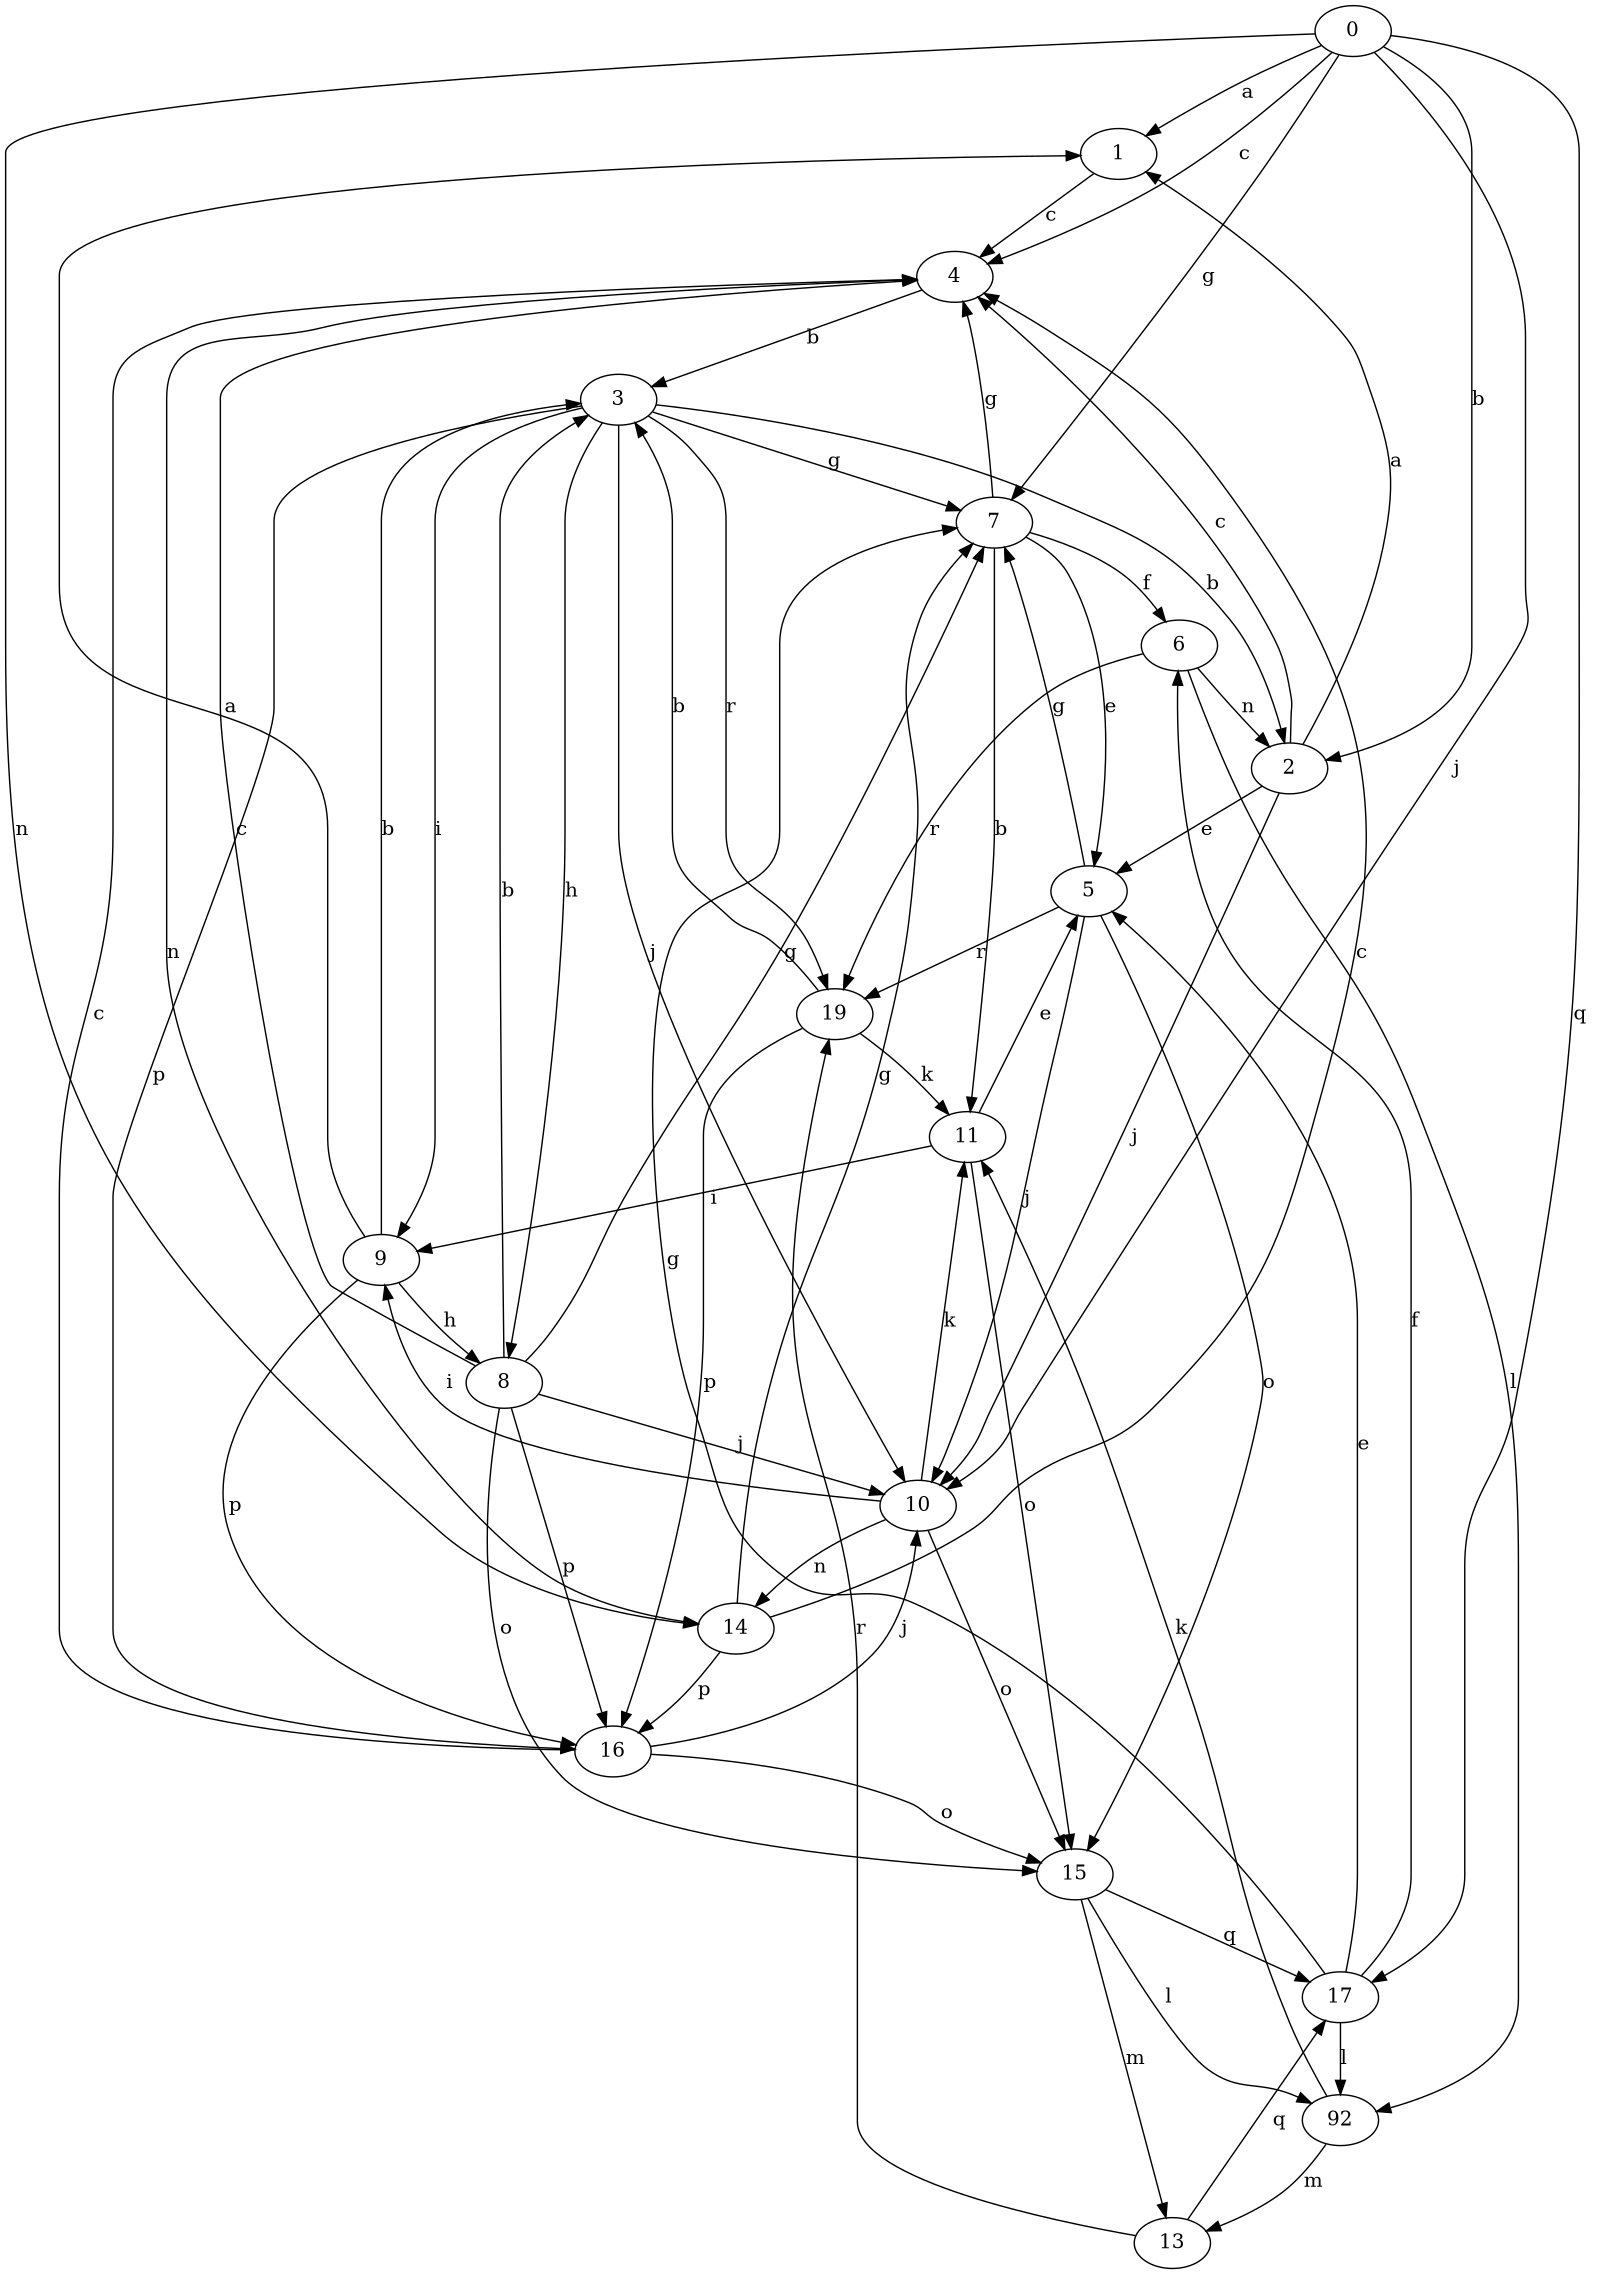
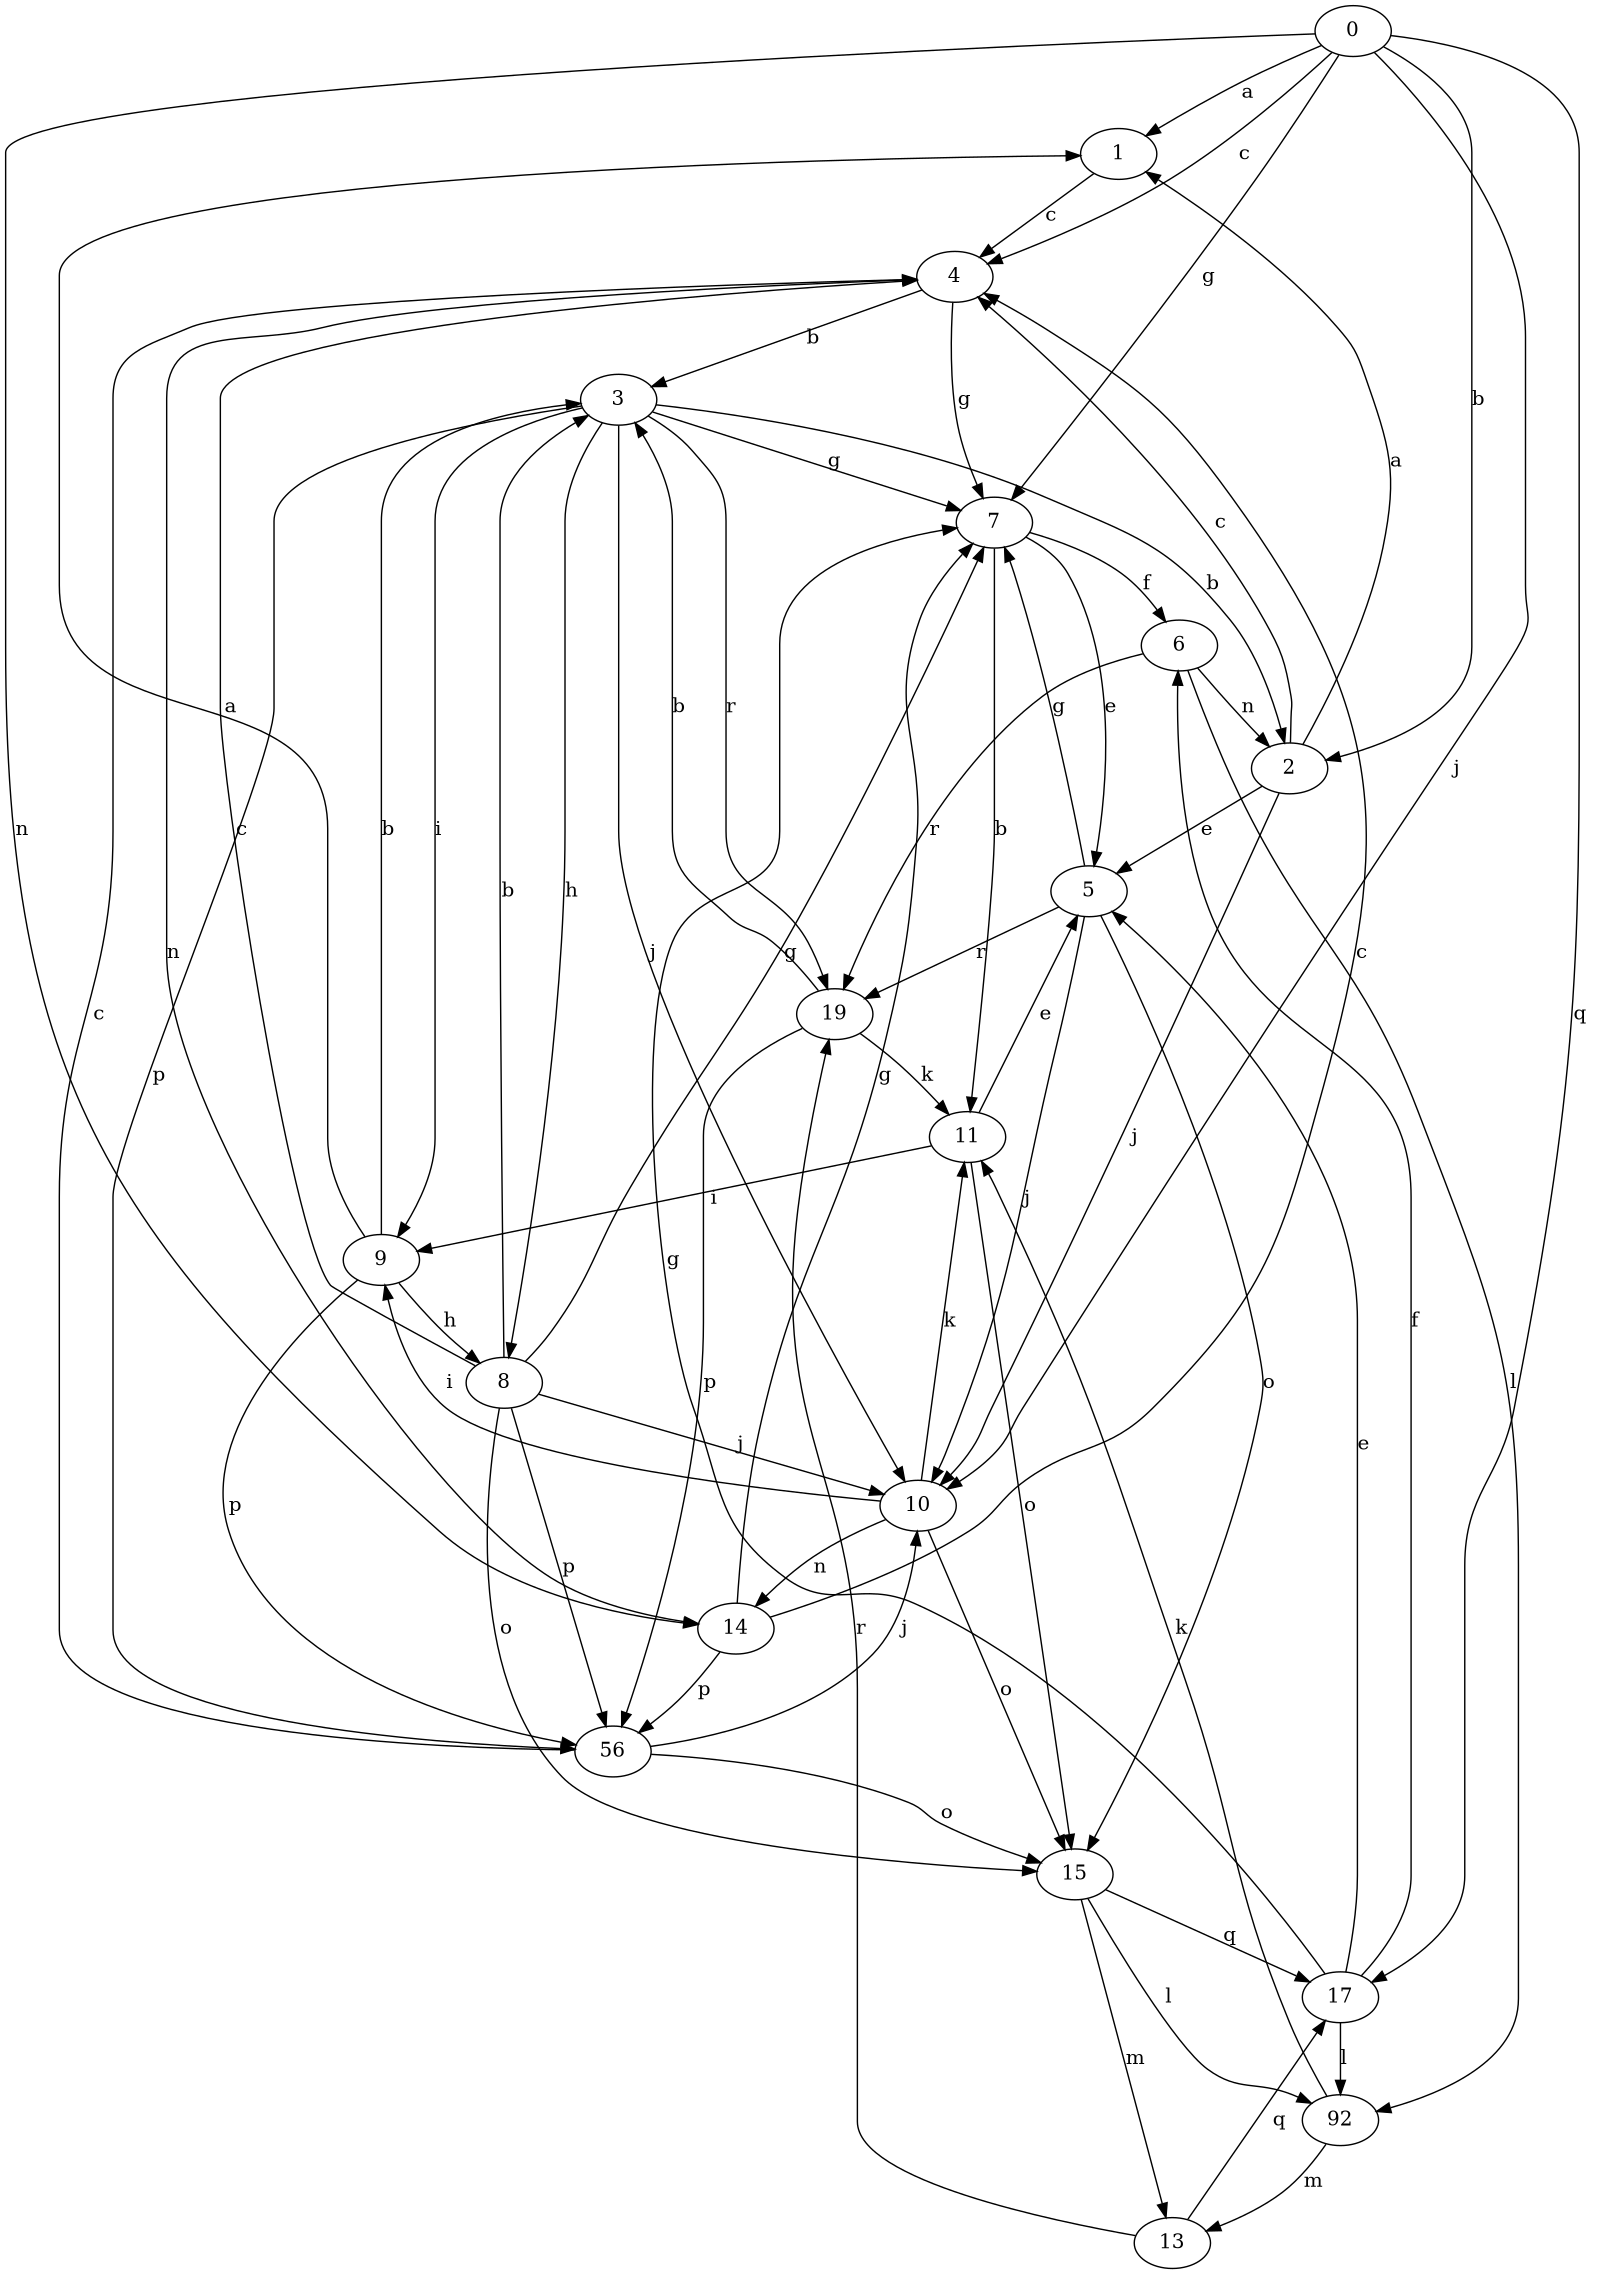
(983, 406) -> (954, 395)
(613, 1752) -> (613, 1752)
